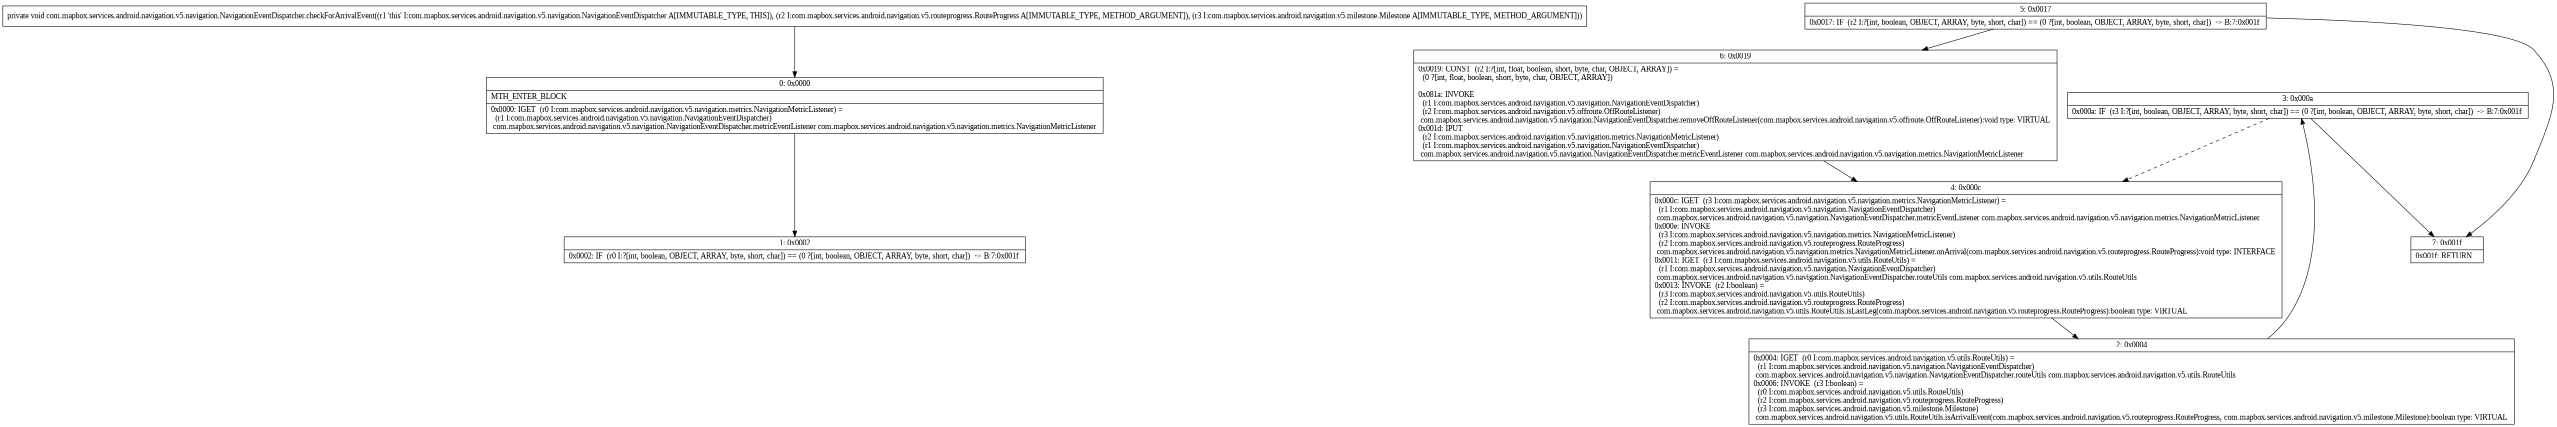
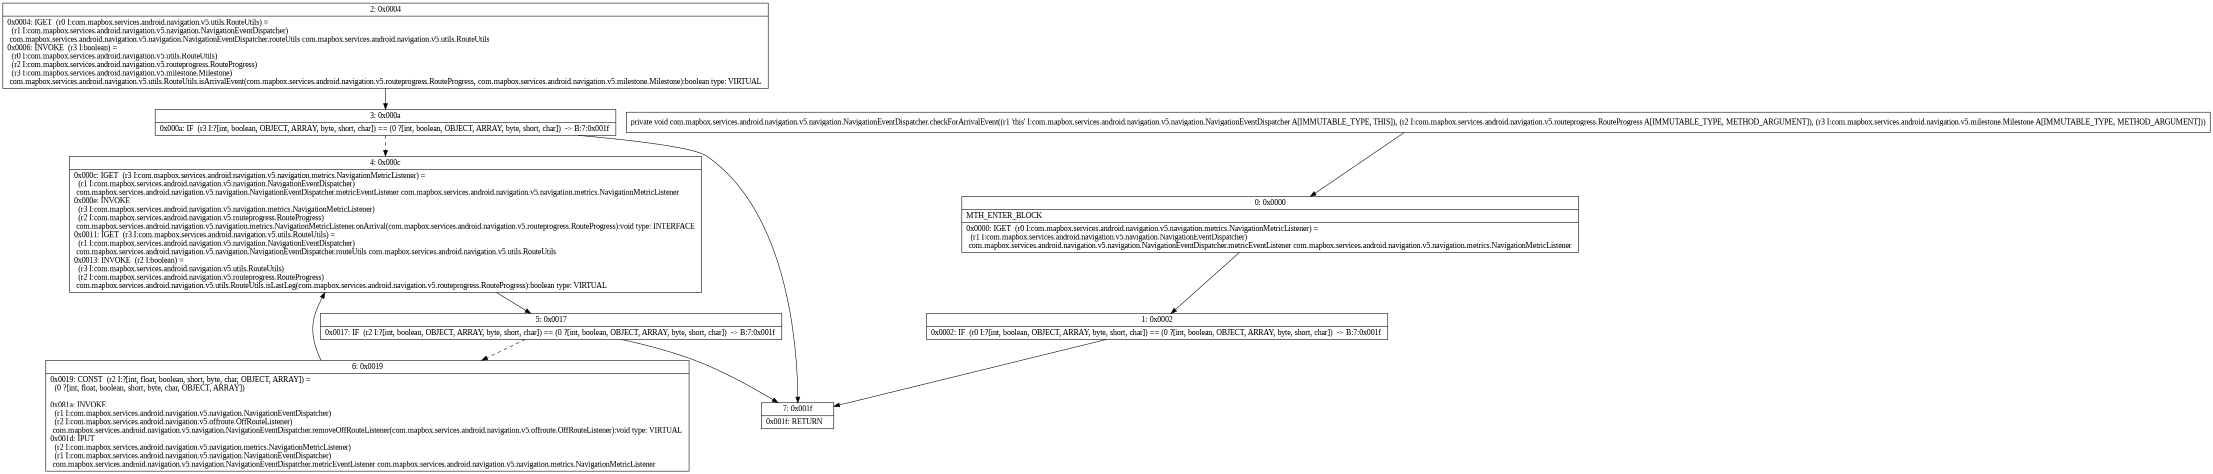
(1960, 39) -> (506, 349)
(2063, 327) -> (511, 301)
none -> (973, 372)
